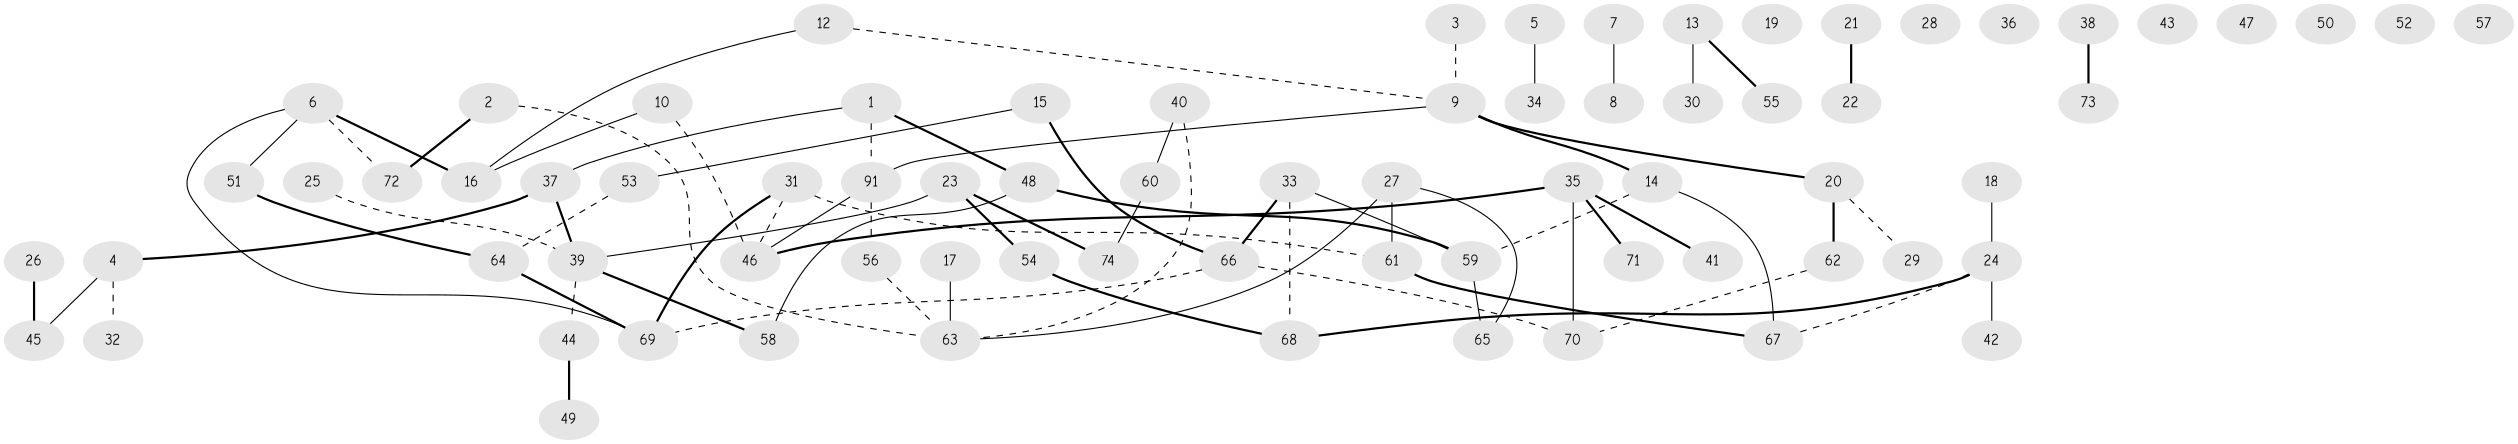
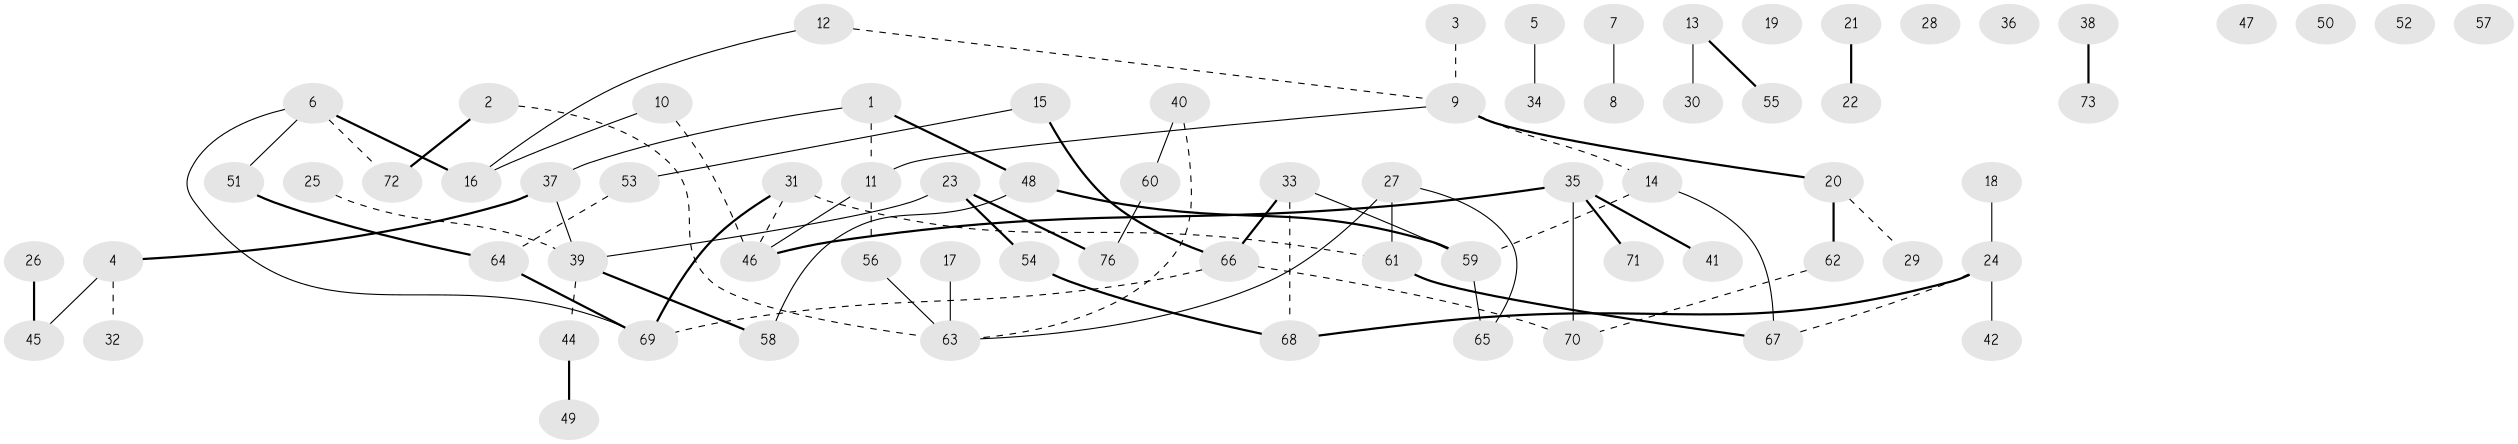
(2168, 24) -> none
(1566, 146) -> (1566, 146)
(871, 182) -> (871, 182)
(562, 215) -> (562, 215)
(1108, 261) -> (1108, 261)
(905, 295) -> (905, 295)
